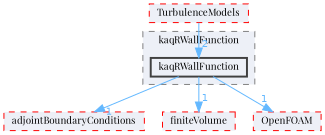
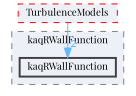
(74, 121) -> none
(199, 121) -> none
(287, 121) -> none
